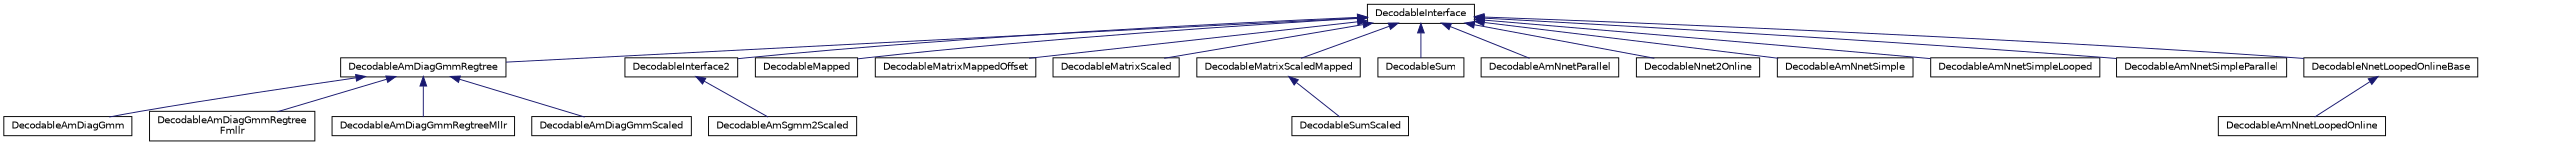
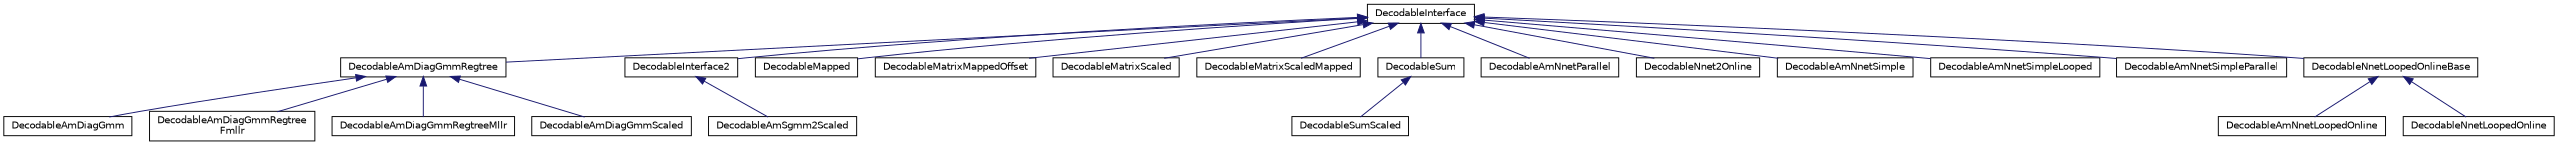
(1318, 100) -> (1382, 100)
none -> (2479, 126)
